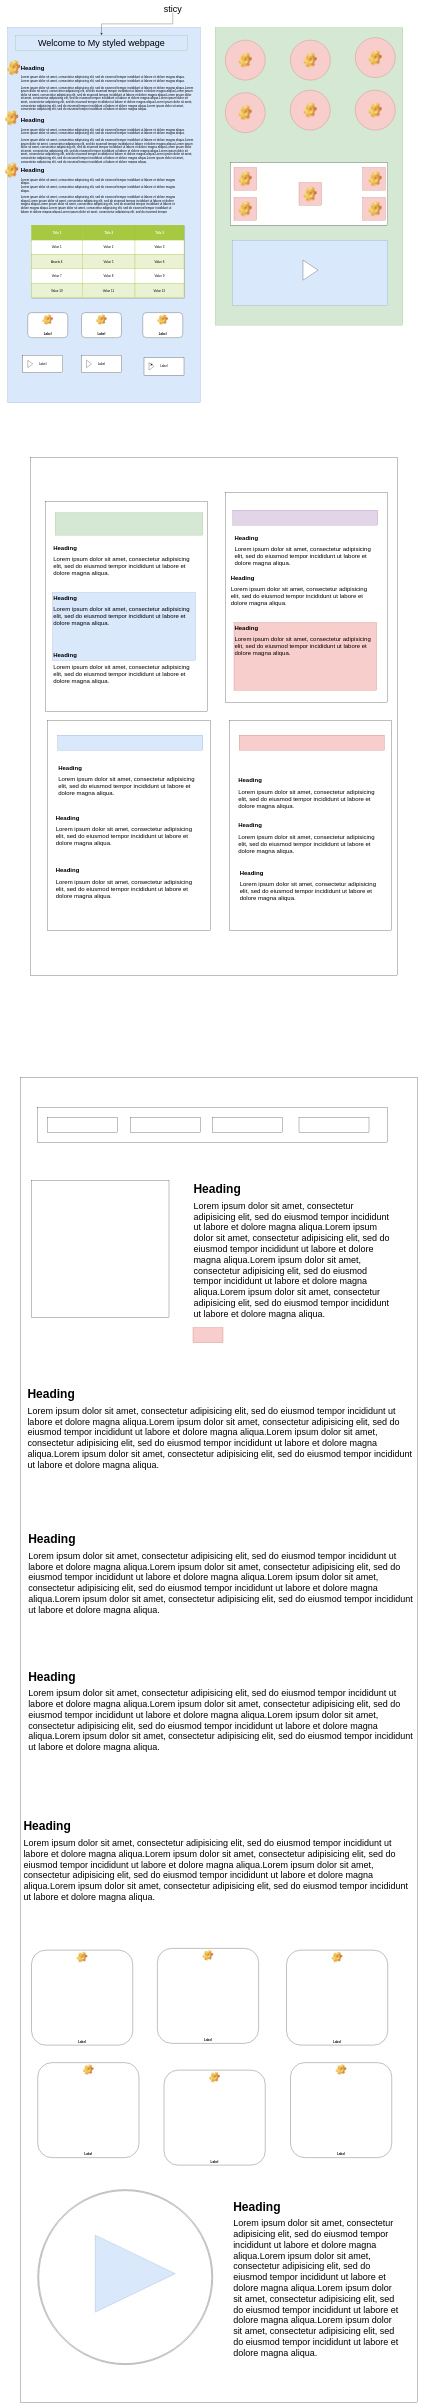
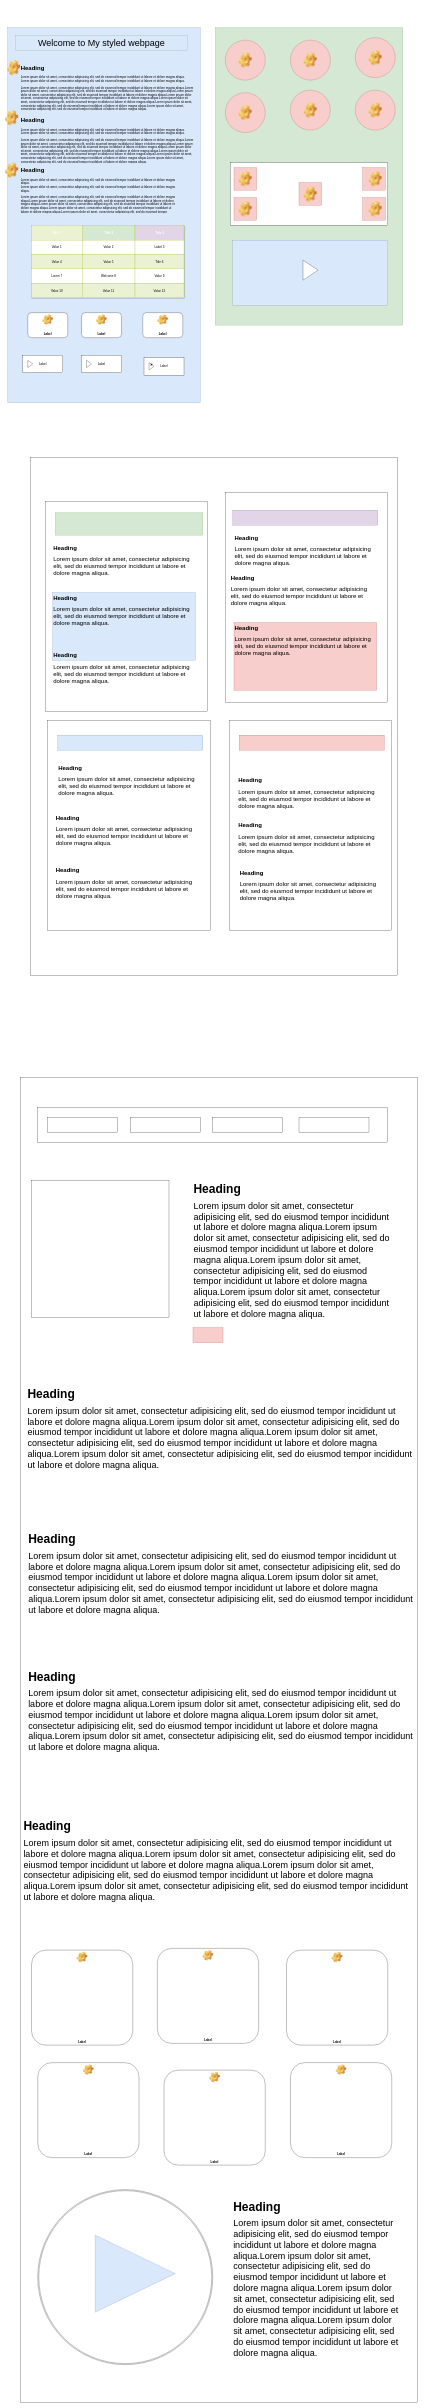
(173, 9) -> none
(101, 32) -> none
(57, 233) -> (57, 233)
(109, 233) -> (109, 233)
(159, 233) -> (159, 233)
(159, 247) -> (159, 247)
(57, 262) -> (57, 262)
(159, 262) -> (159, 262)
(57, 276) -> (57, 276)
(109, 276) -> (109, 276)
